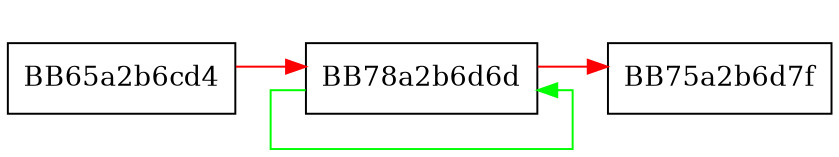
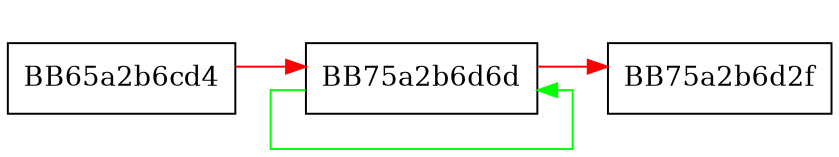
(422, 78) -> (422, 78)
(720, 78) -> (720, 78)
